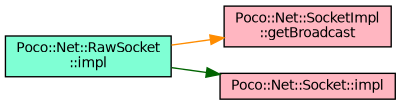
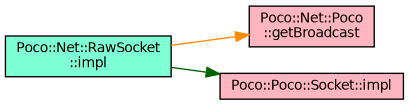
(308, 26) -> (312, 26)
(308, 86) -> (312, 86)
